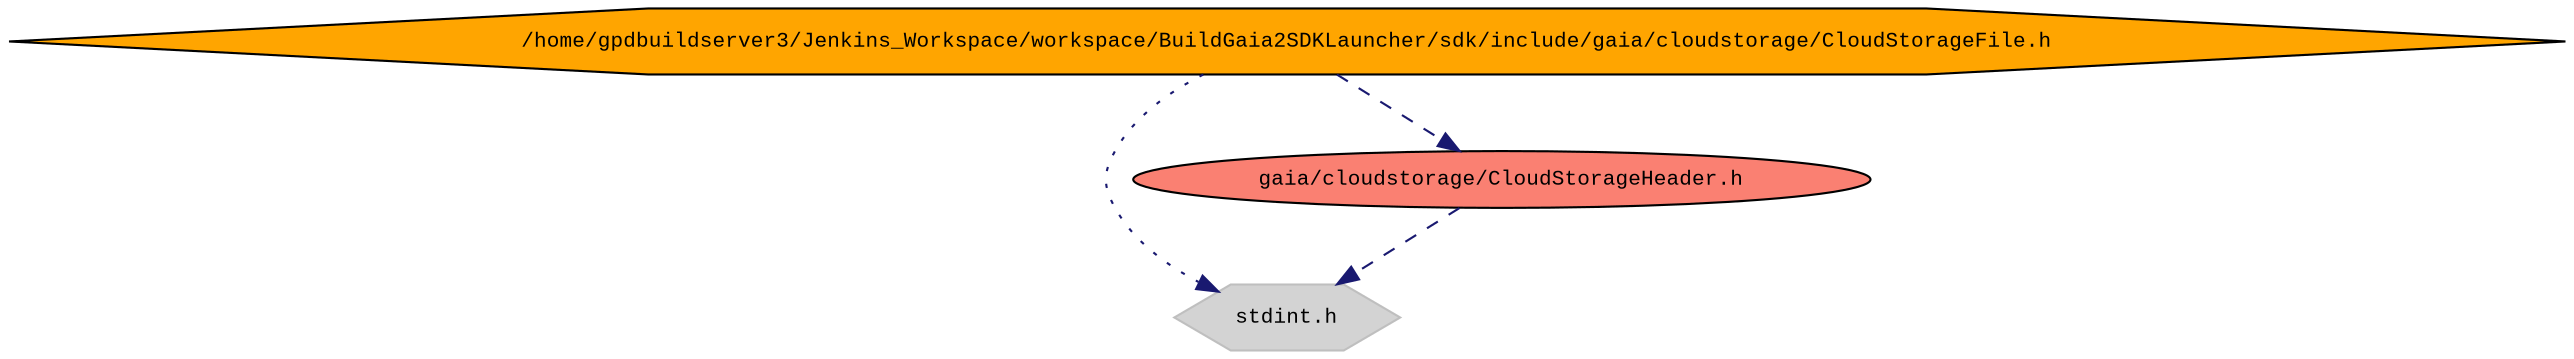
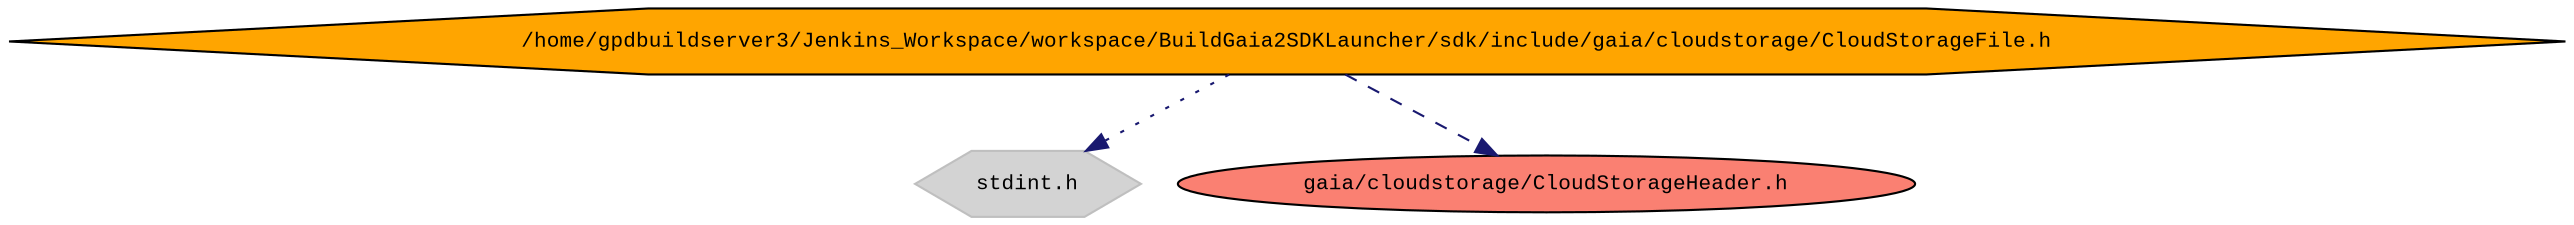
(1407, 240) -> none
